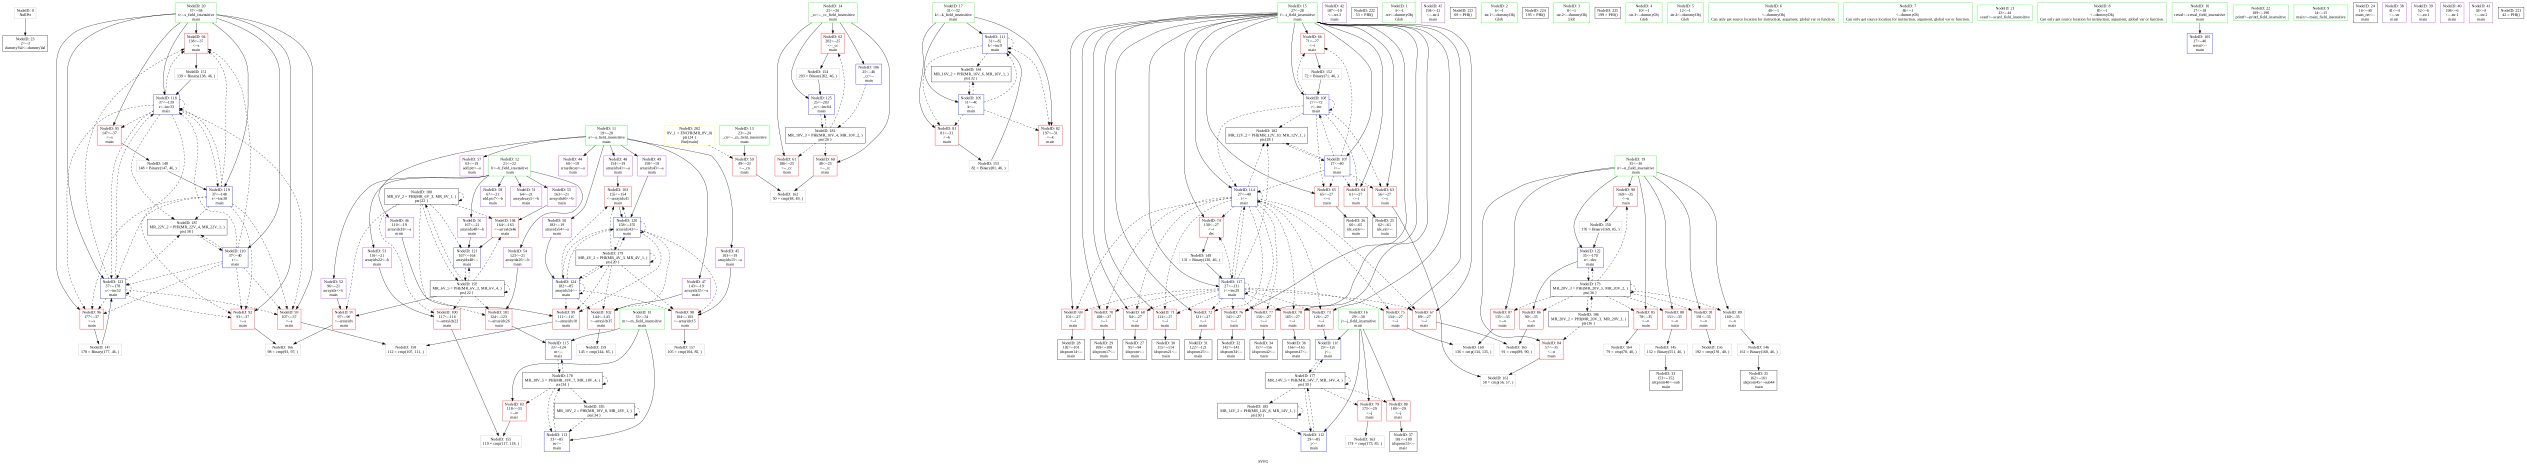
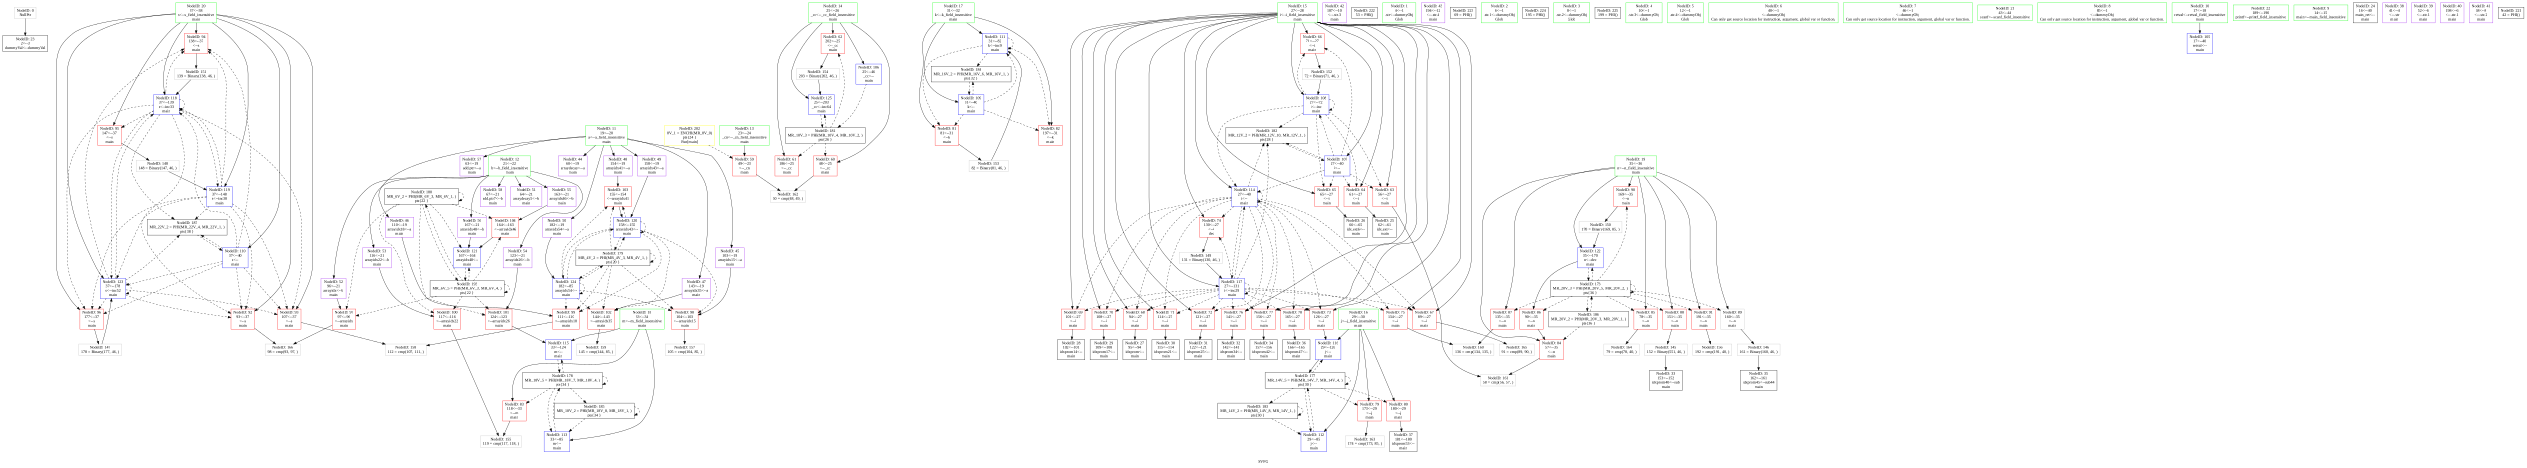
(398, 306) -> (398, 306)
(1524, 335) -> (1541, 333)
(1315, 365) -> (1315, 365)
